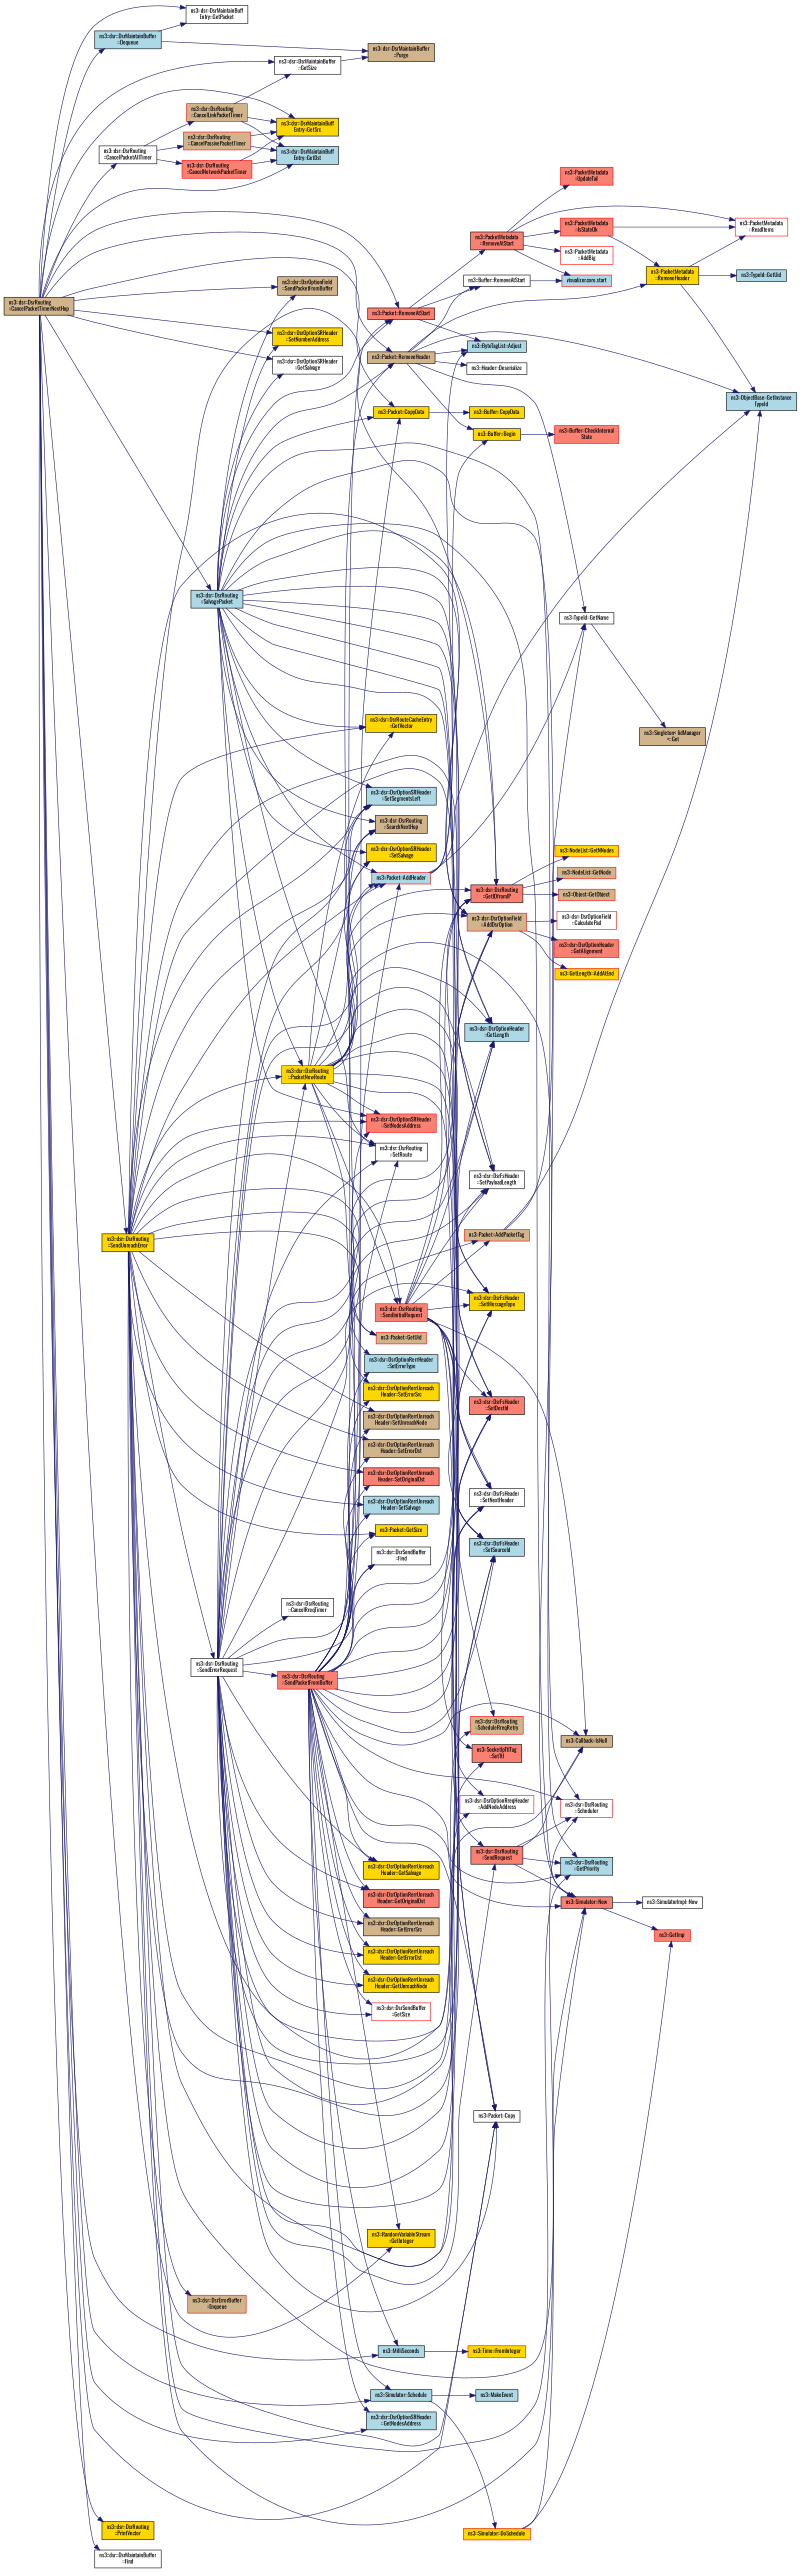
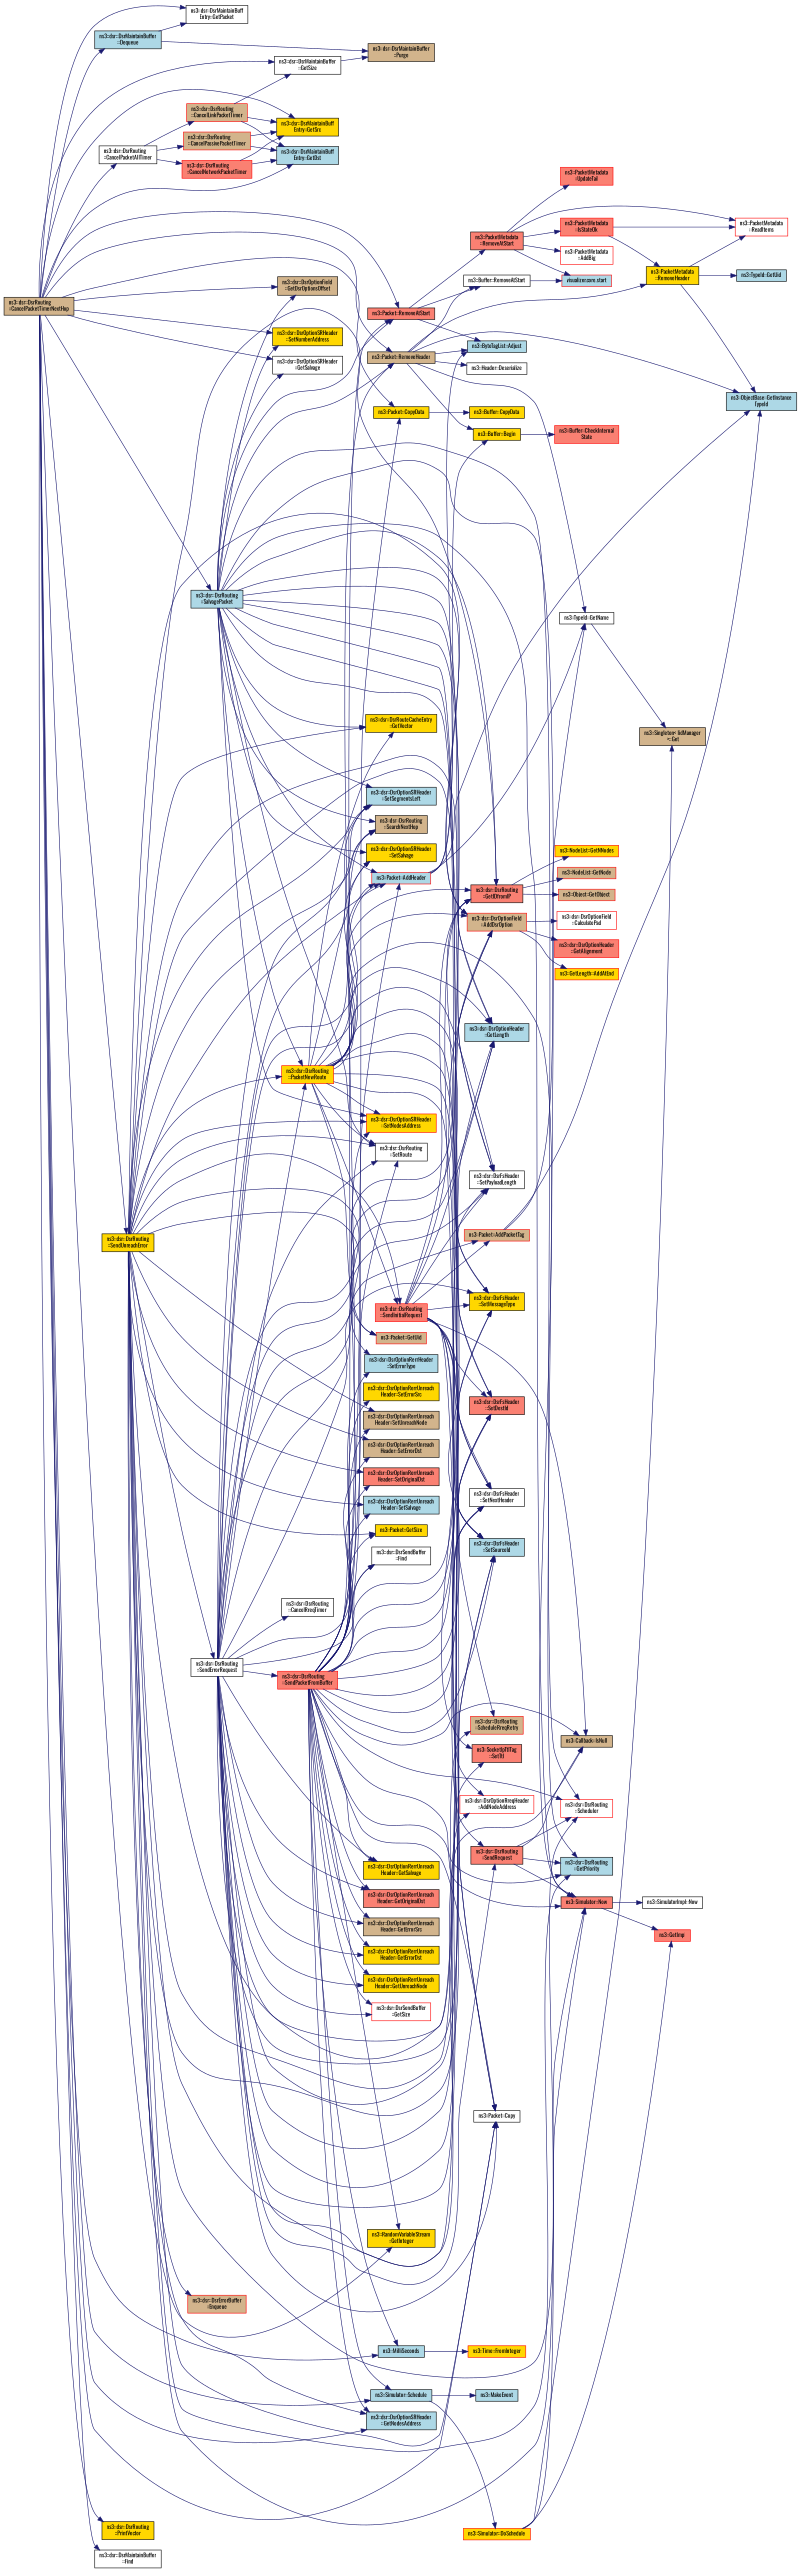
(308, 286) -> (308, 286)
(255, 469) -> none
(401, 1123) -> (401, 1123)
(320, 1236) -> (138, 1890)
none -> (639, 1646)
